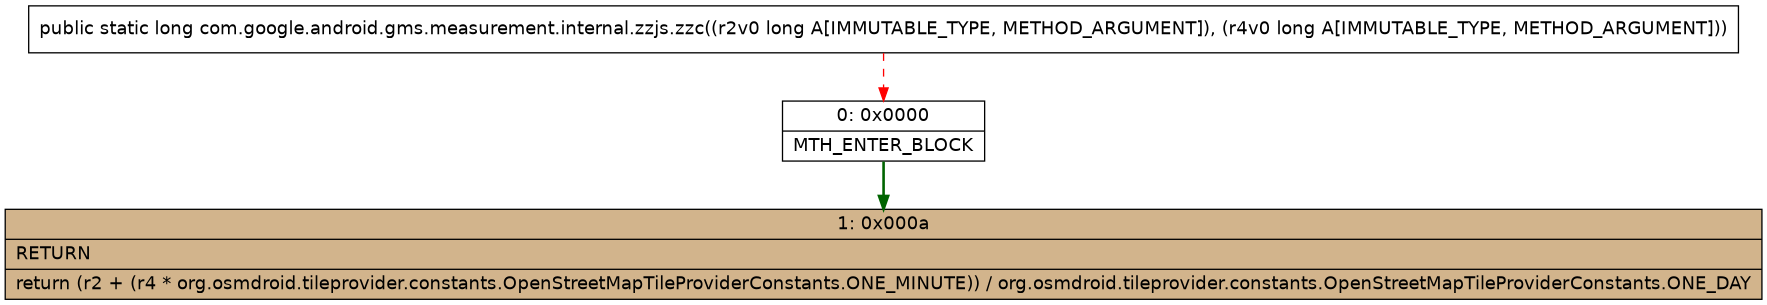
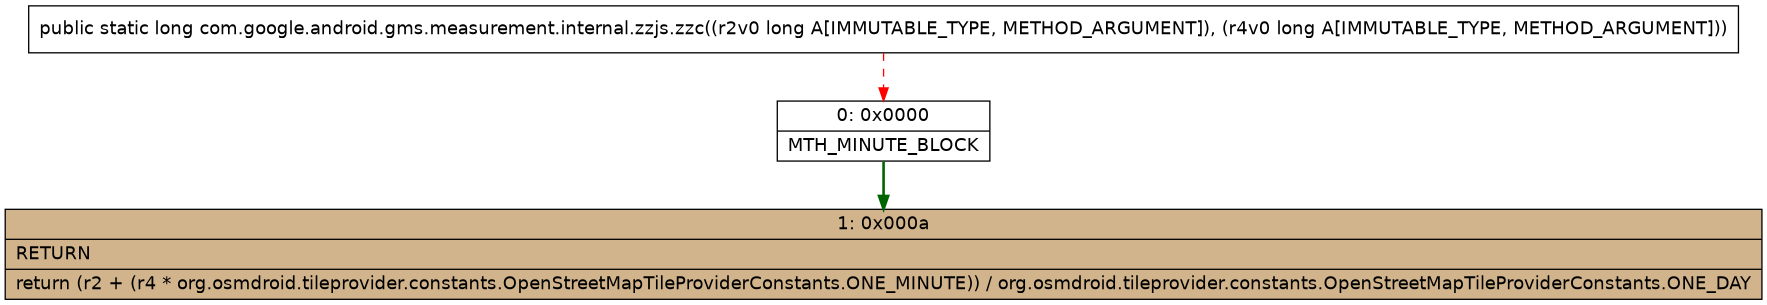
(884, 145) -> (884, 145)
